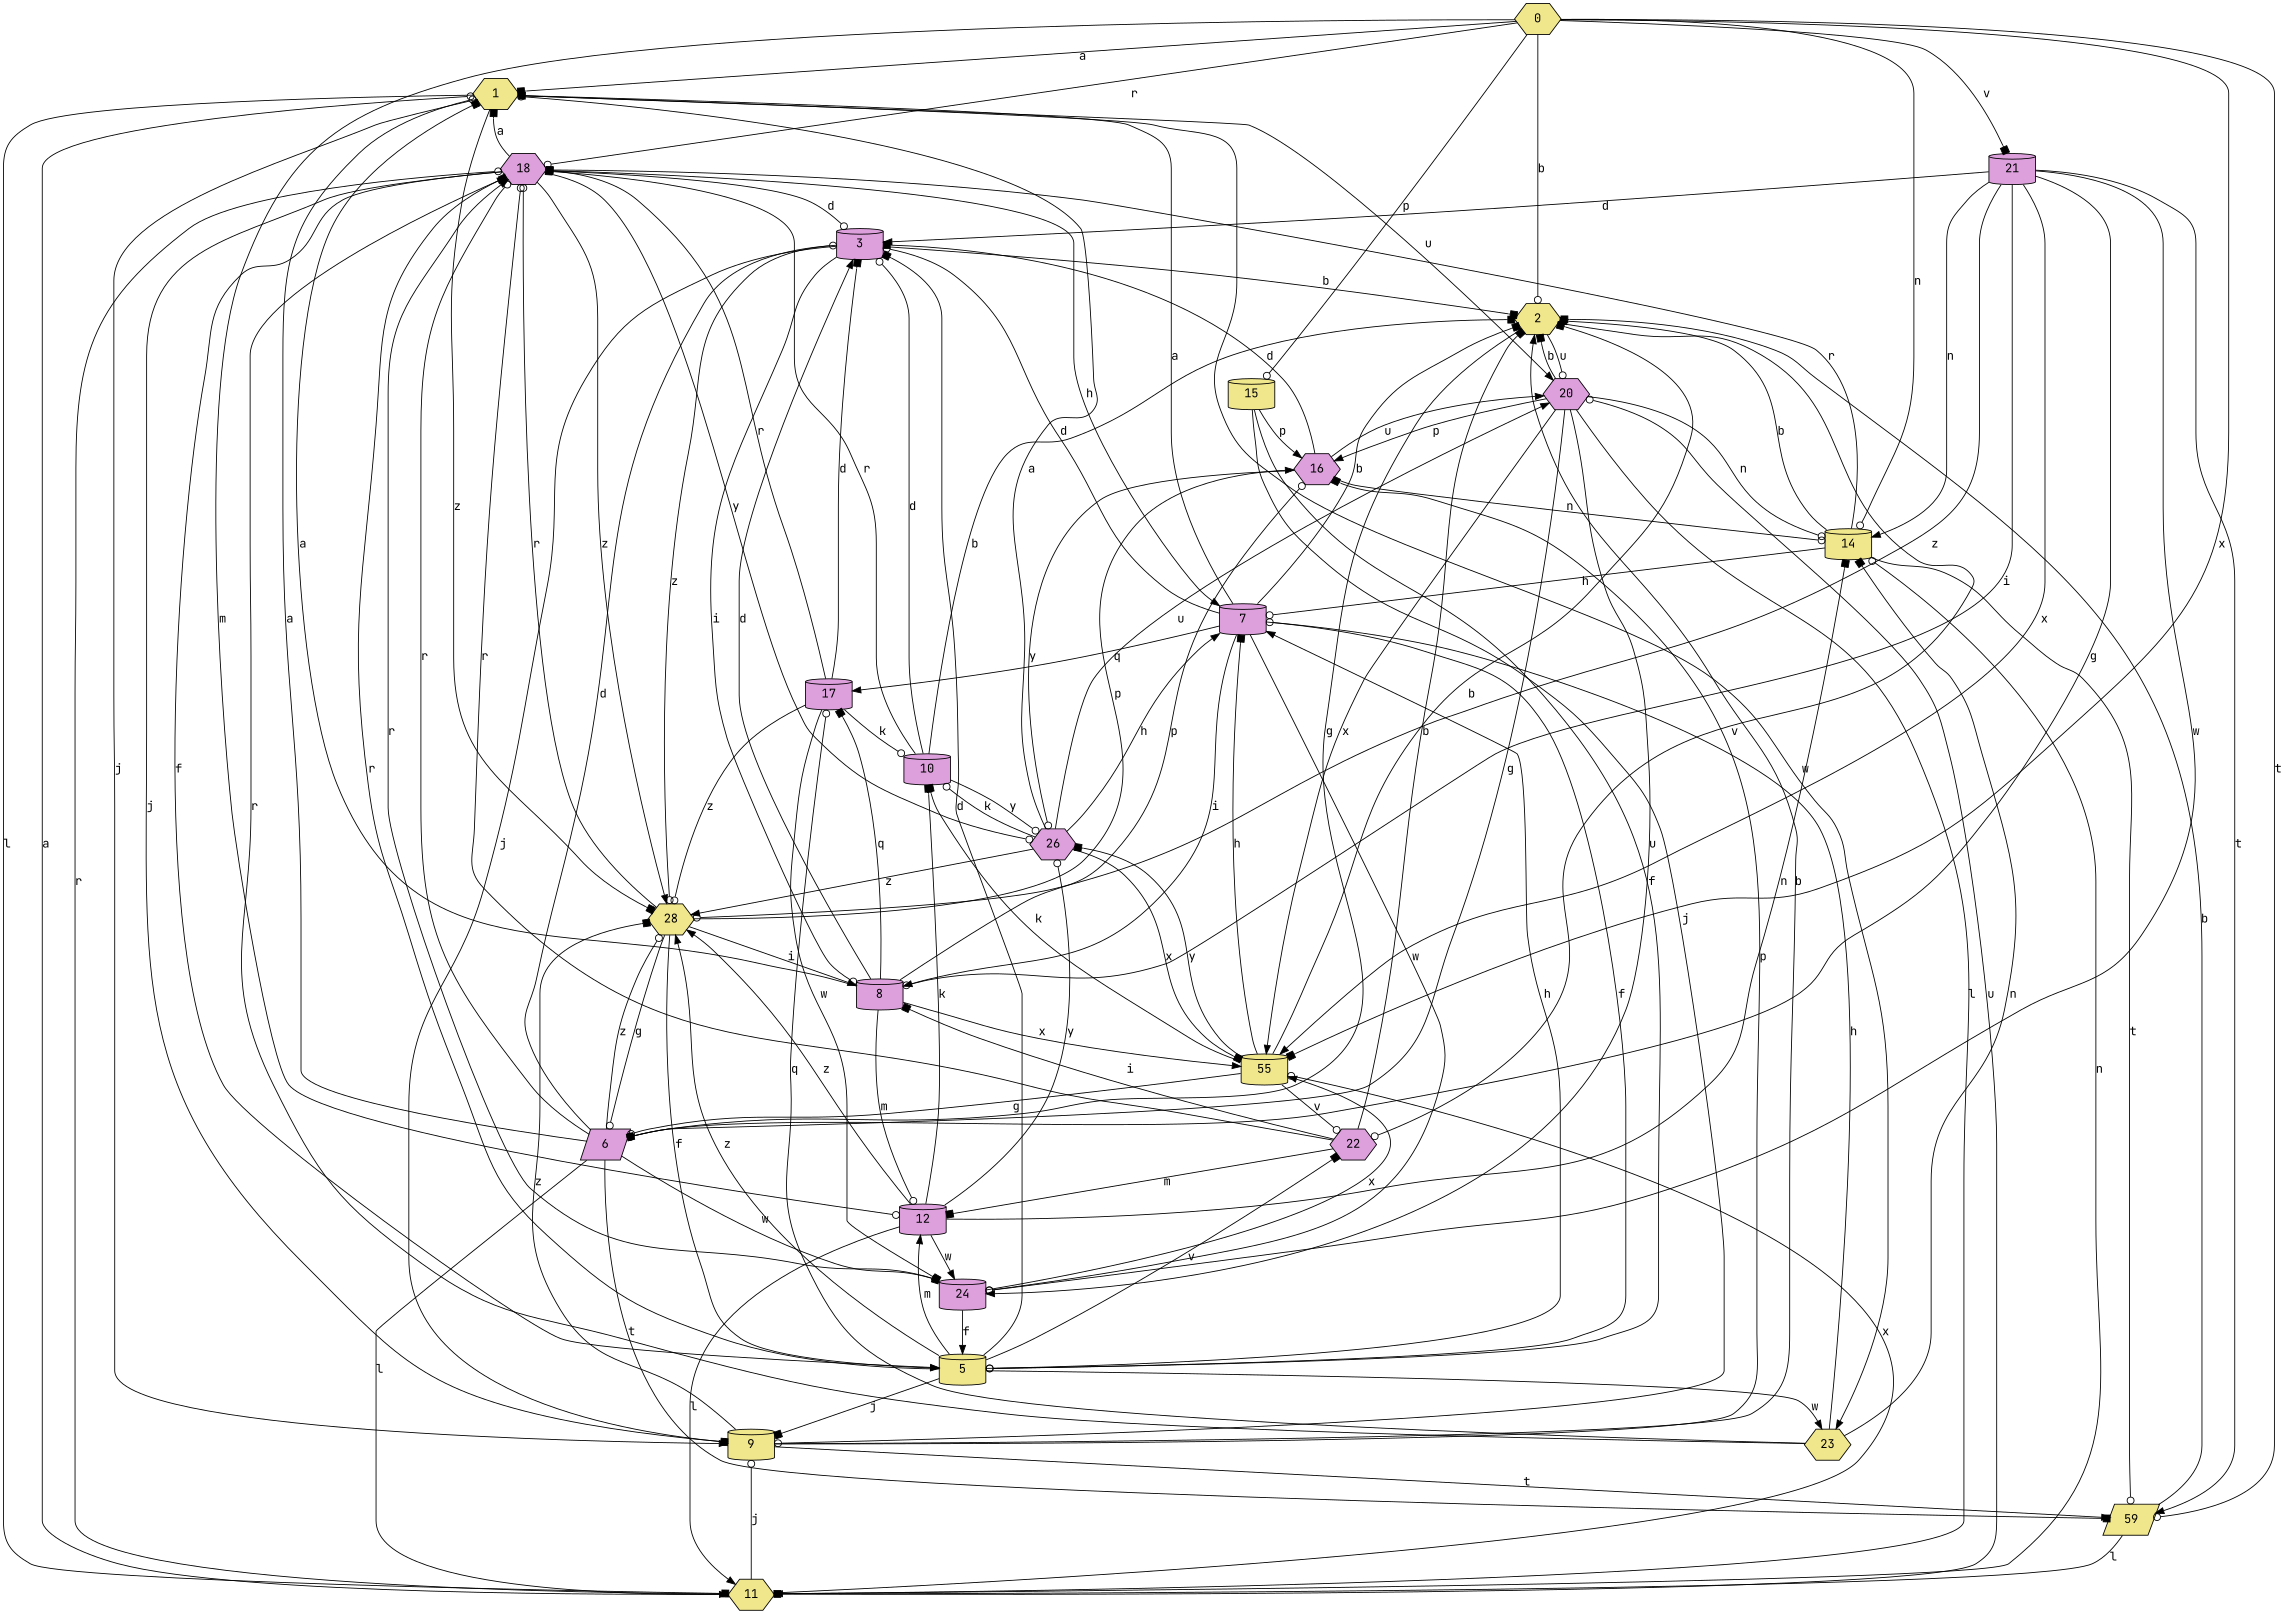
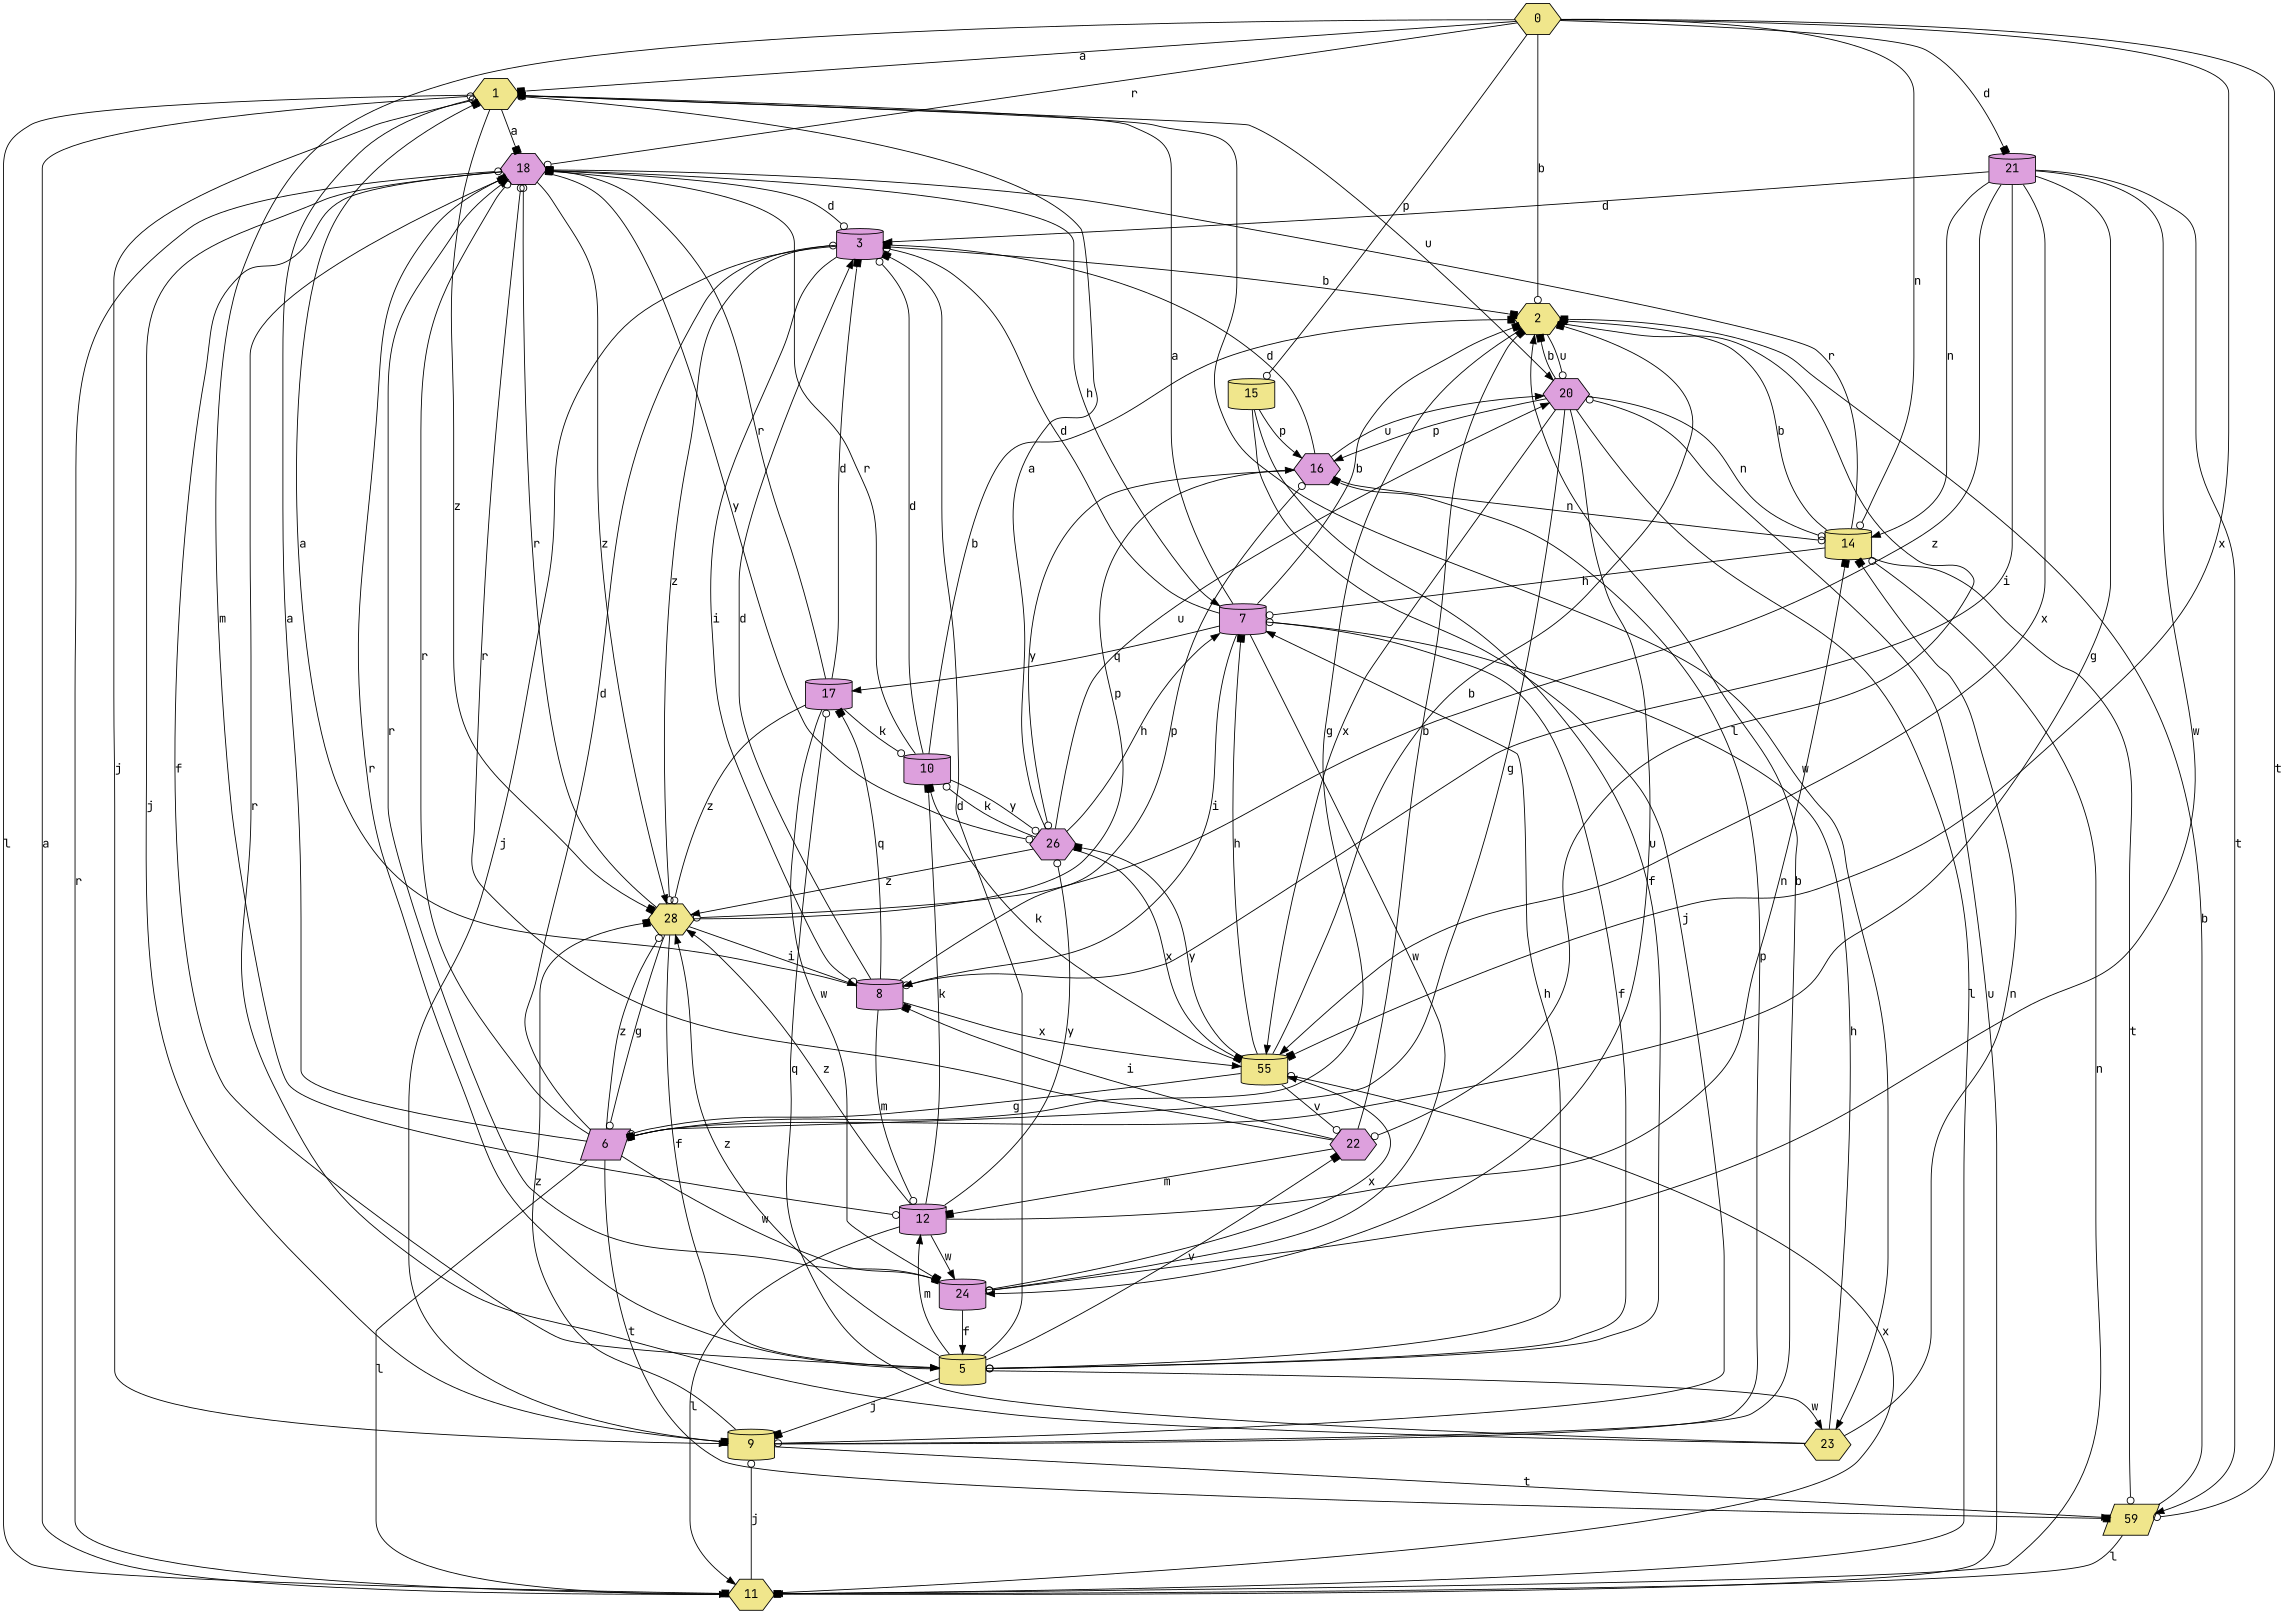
(1987, 94) -> (1987, 94)
(497, 139) -> (508, 127)
(1735, 732) -> (1735, 732)
